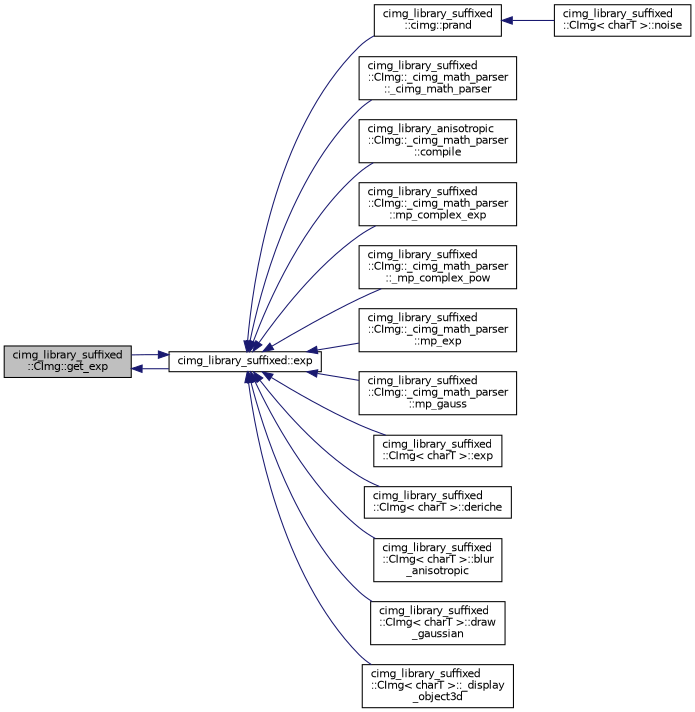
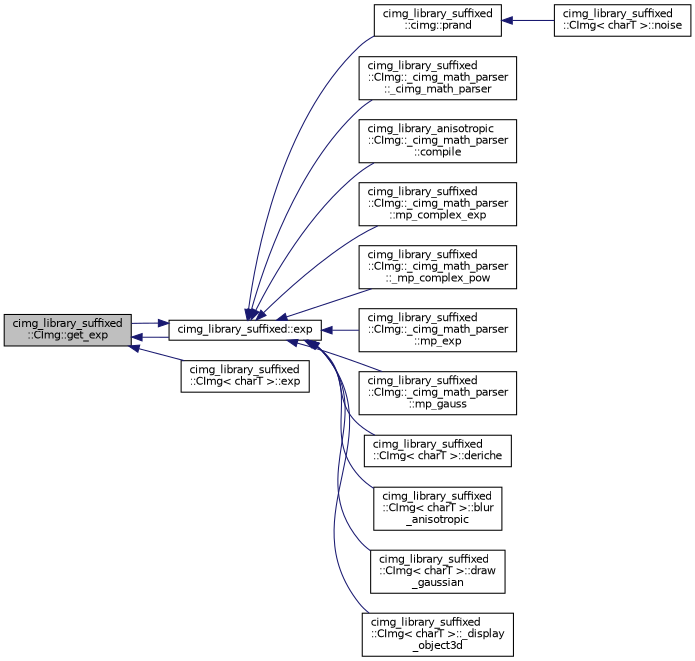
(327, 409) -> (162, 355)
